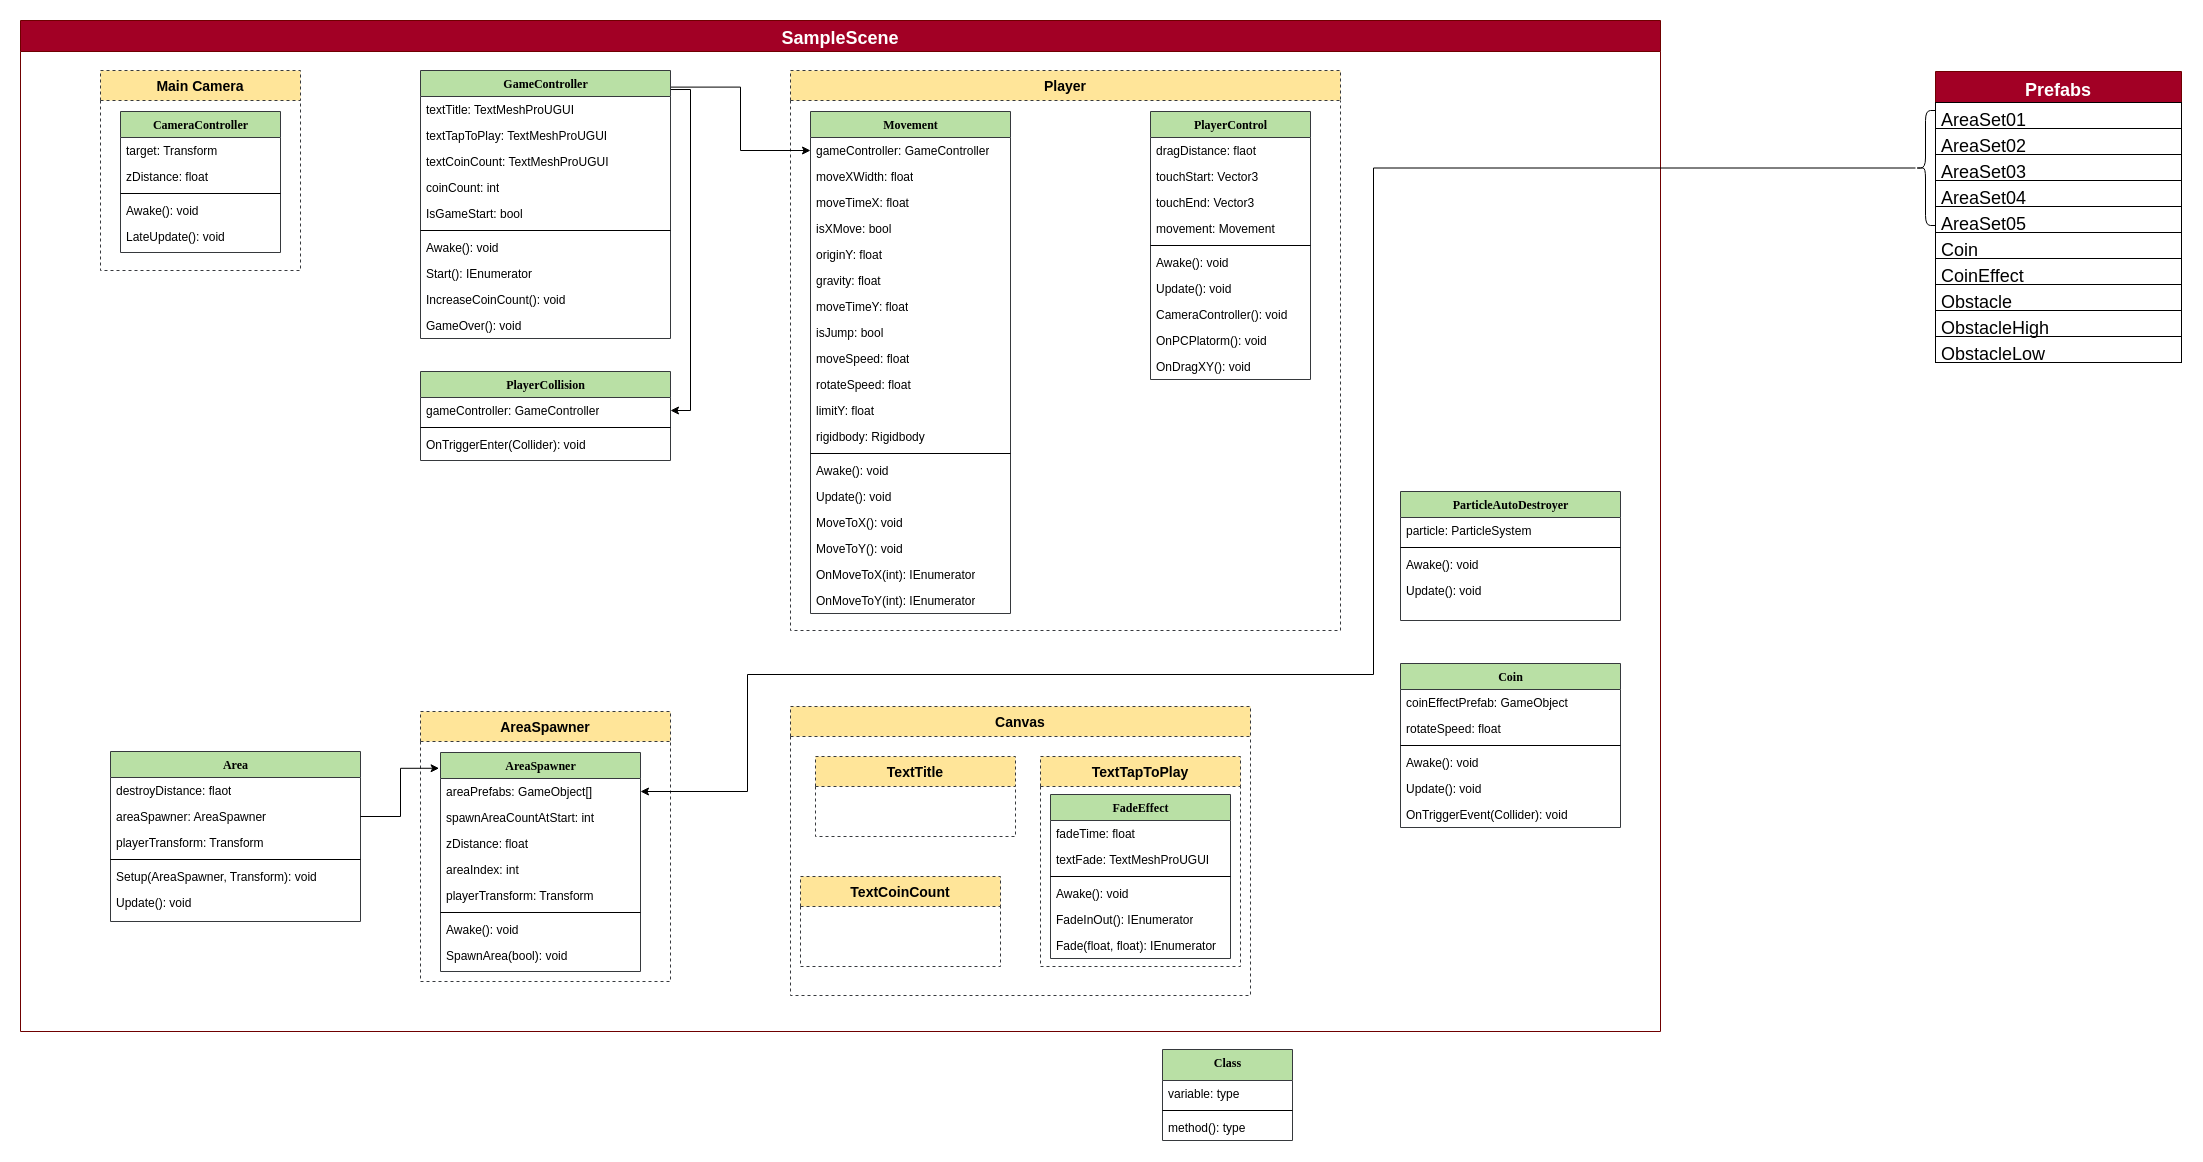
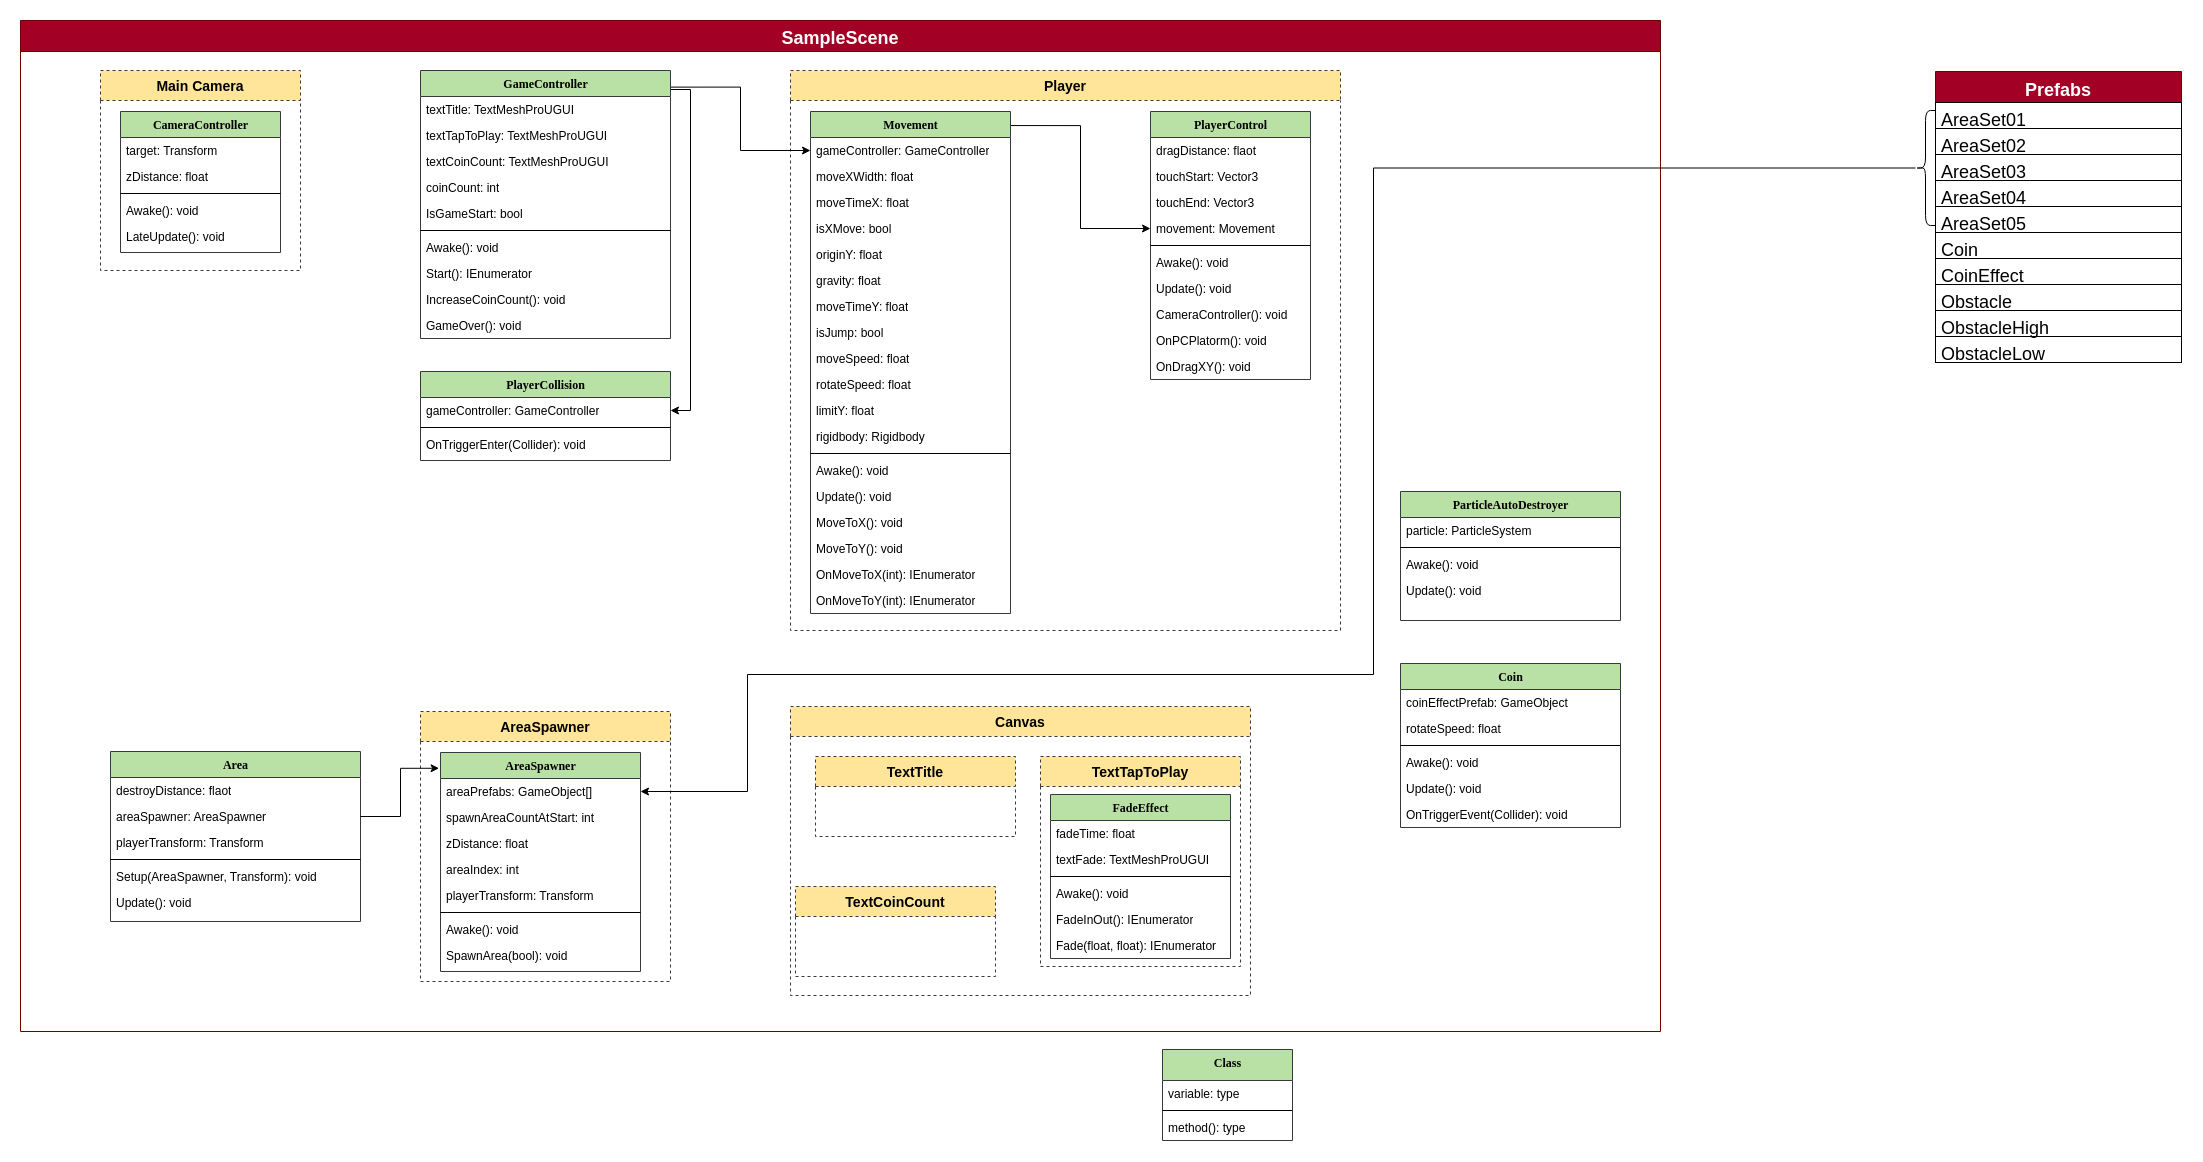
none -> (1081, 173)
(901, 922) -> (896, 932)
